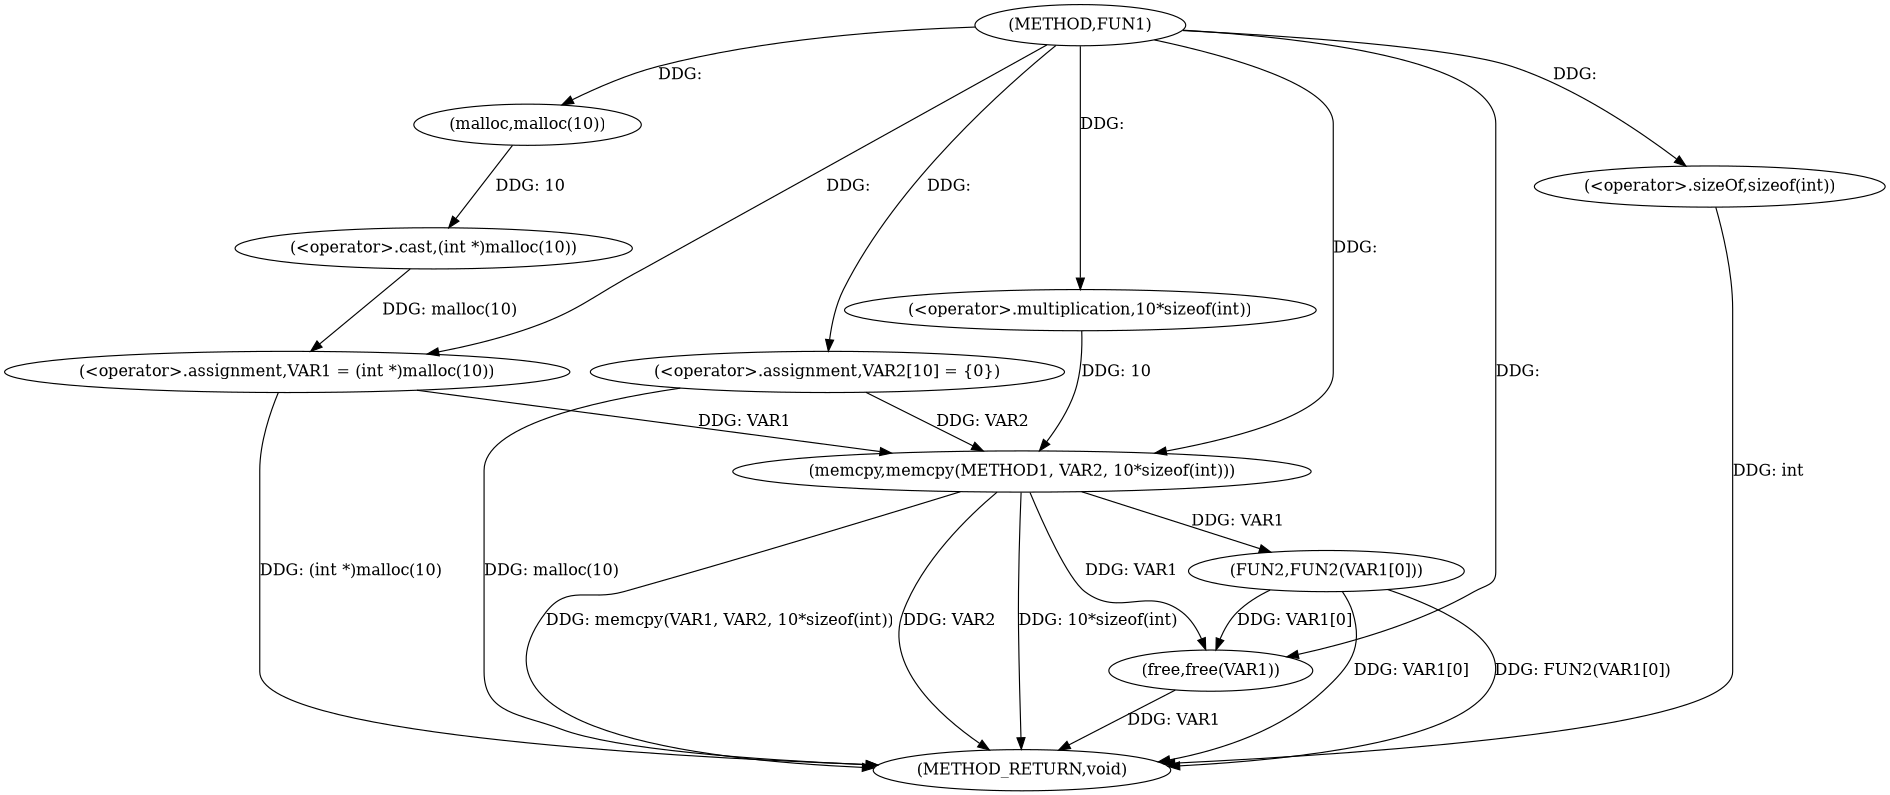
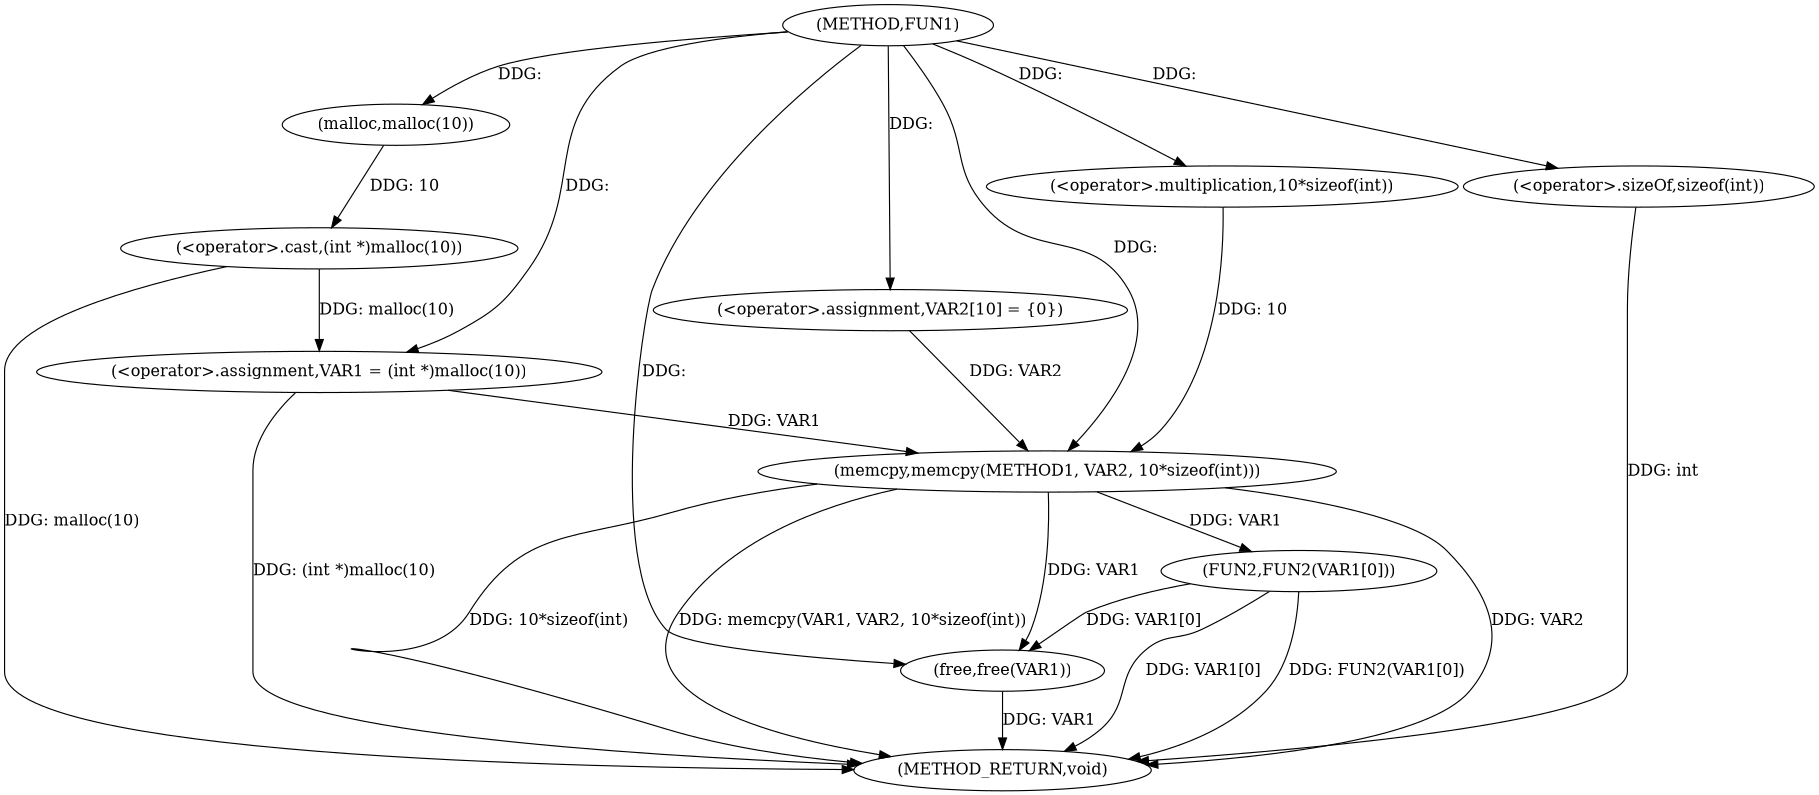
(484, 666) -> (138, 729)
